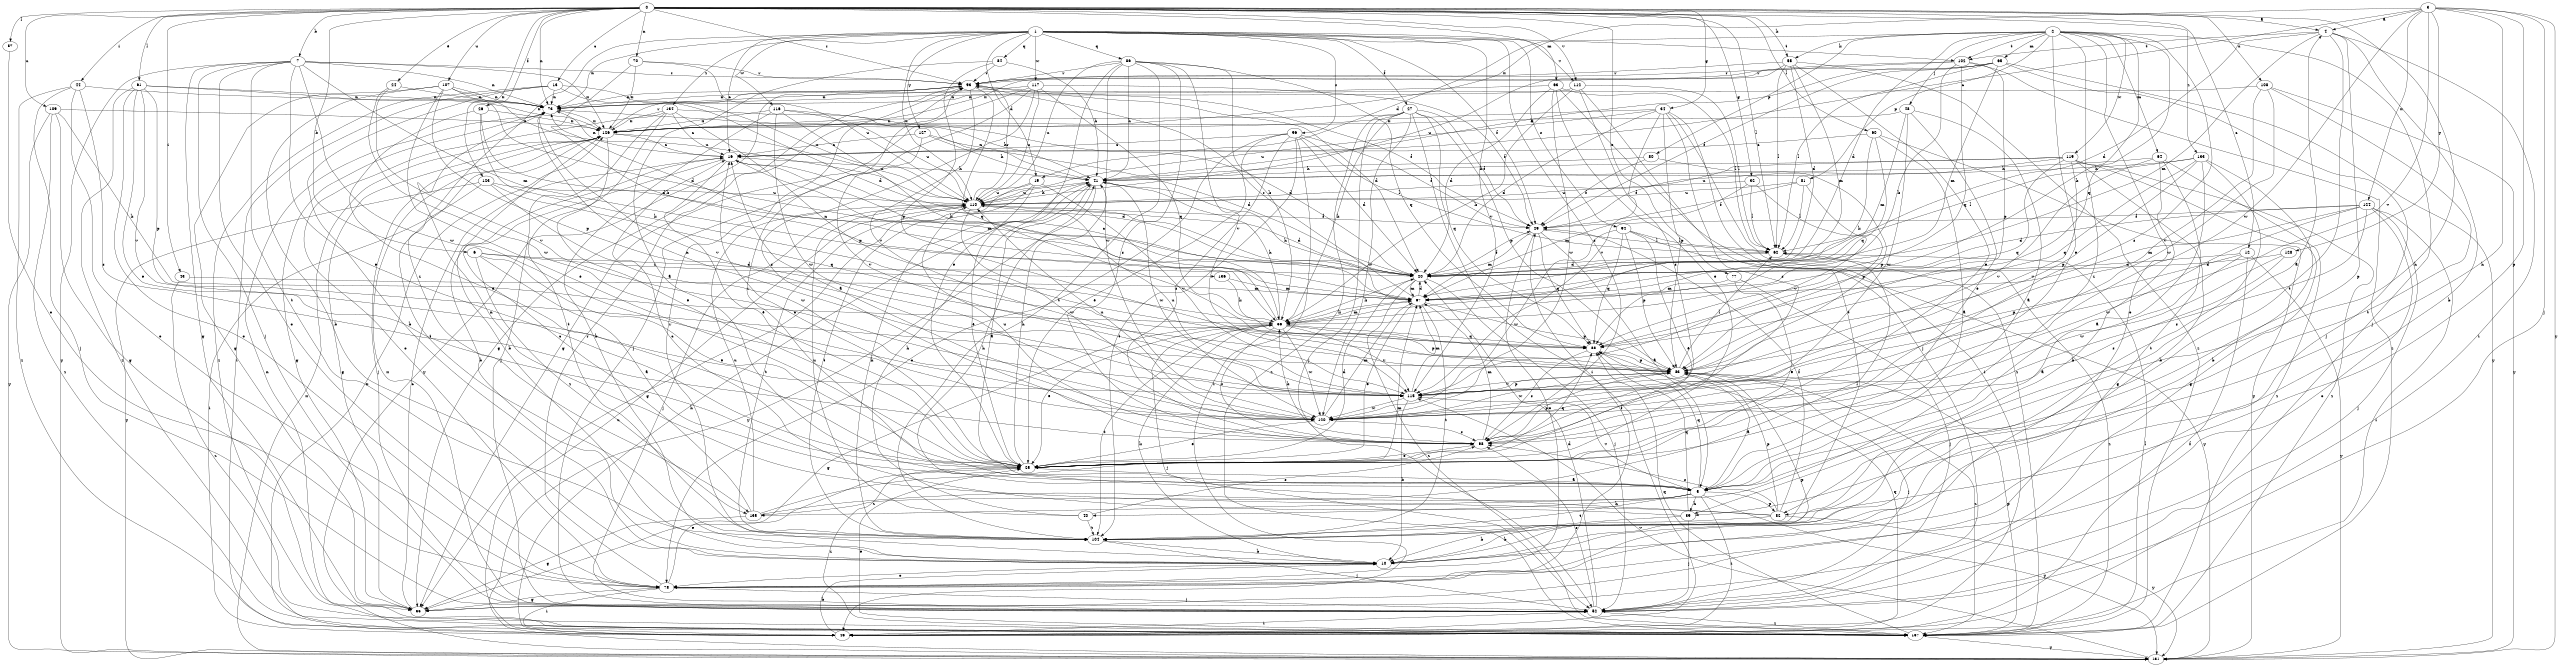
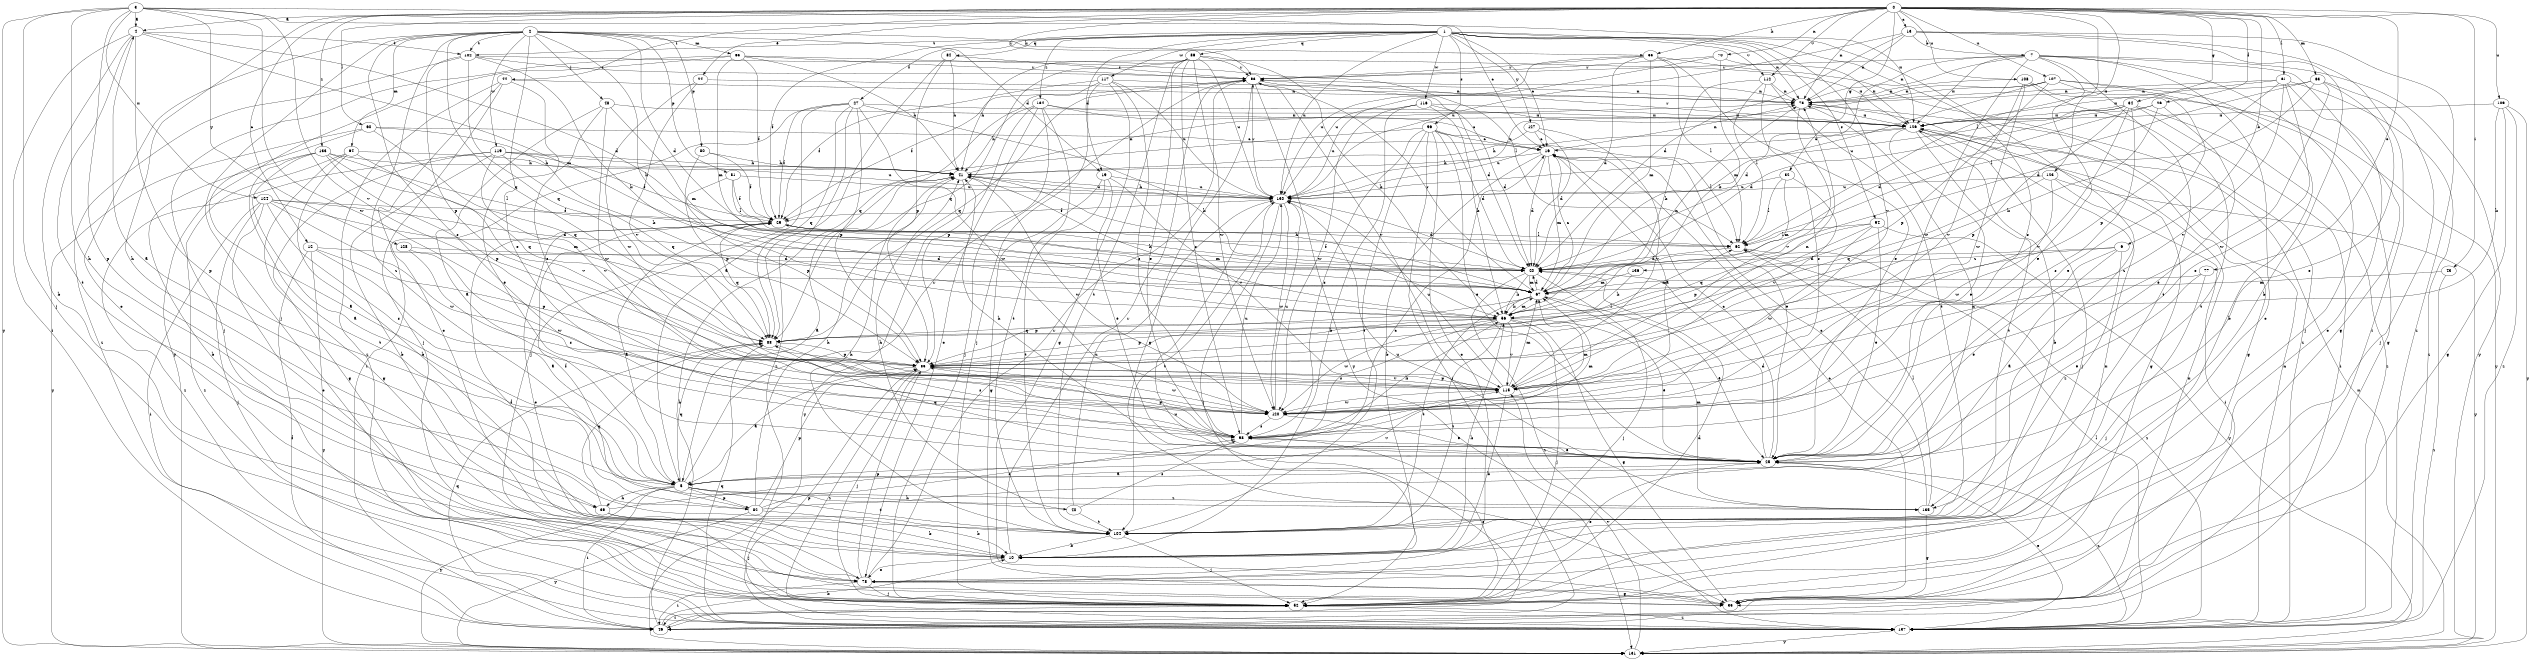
(370, 13) -> (1965, 52)
(10, 46) -> none
(974, 205) -> (1280, 199)
(1224, 248) -> none
